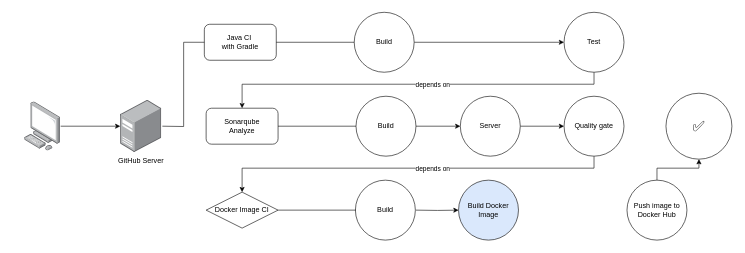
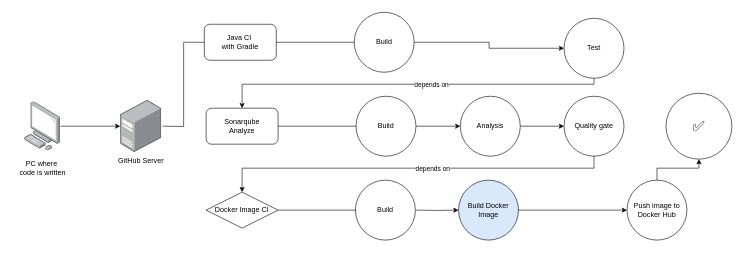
(594, 42) -> (594, 48)
(491, 126) -> (491, 126)
none -> (42, 168)
none -> (621, 210)
